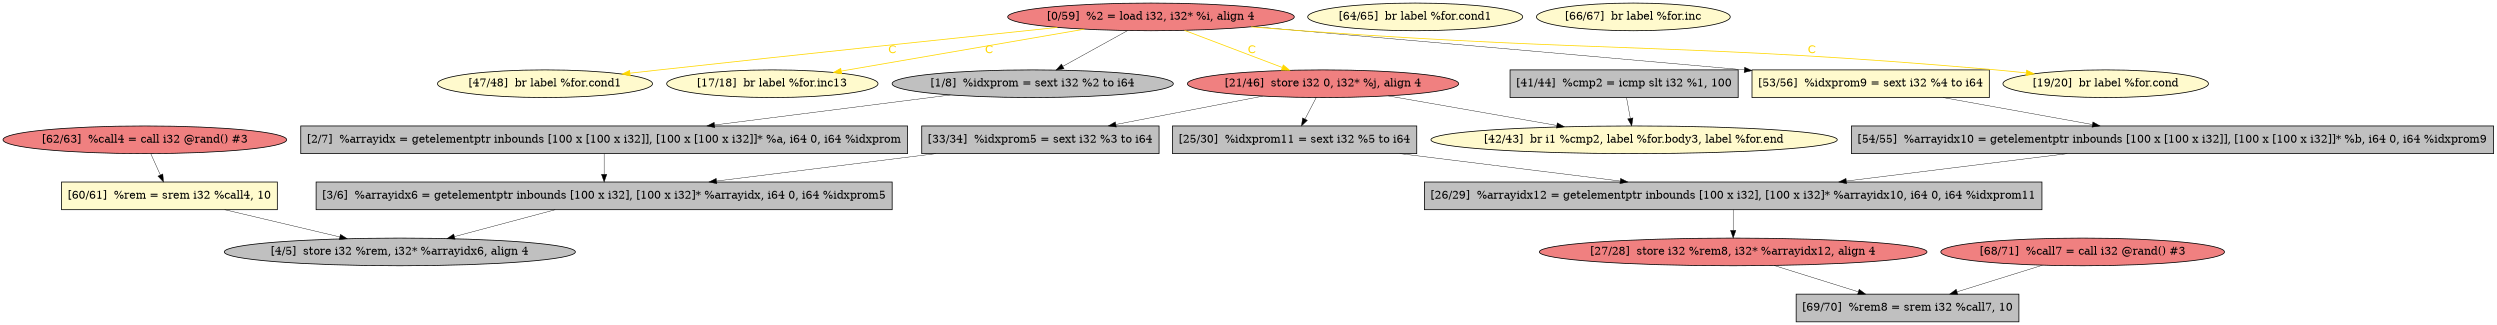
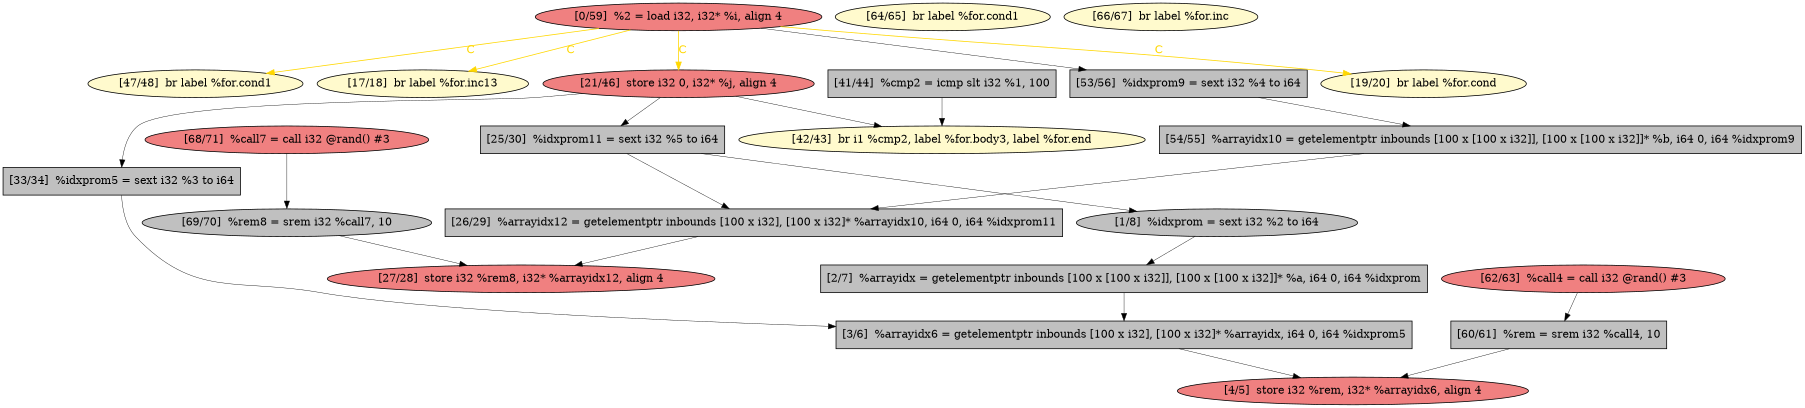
(1095, 48) -> (915, 182)
(1871, 84) -> (1189, 84)
(169, 196) -> (1559, 335)
(400, 252) -> (1353, 391)
(1816, 279) -> (399, 250)
(1908, 308) -> (287, 223)
